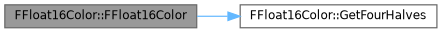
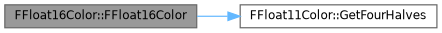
(339, 16) -> (339, 16)
